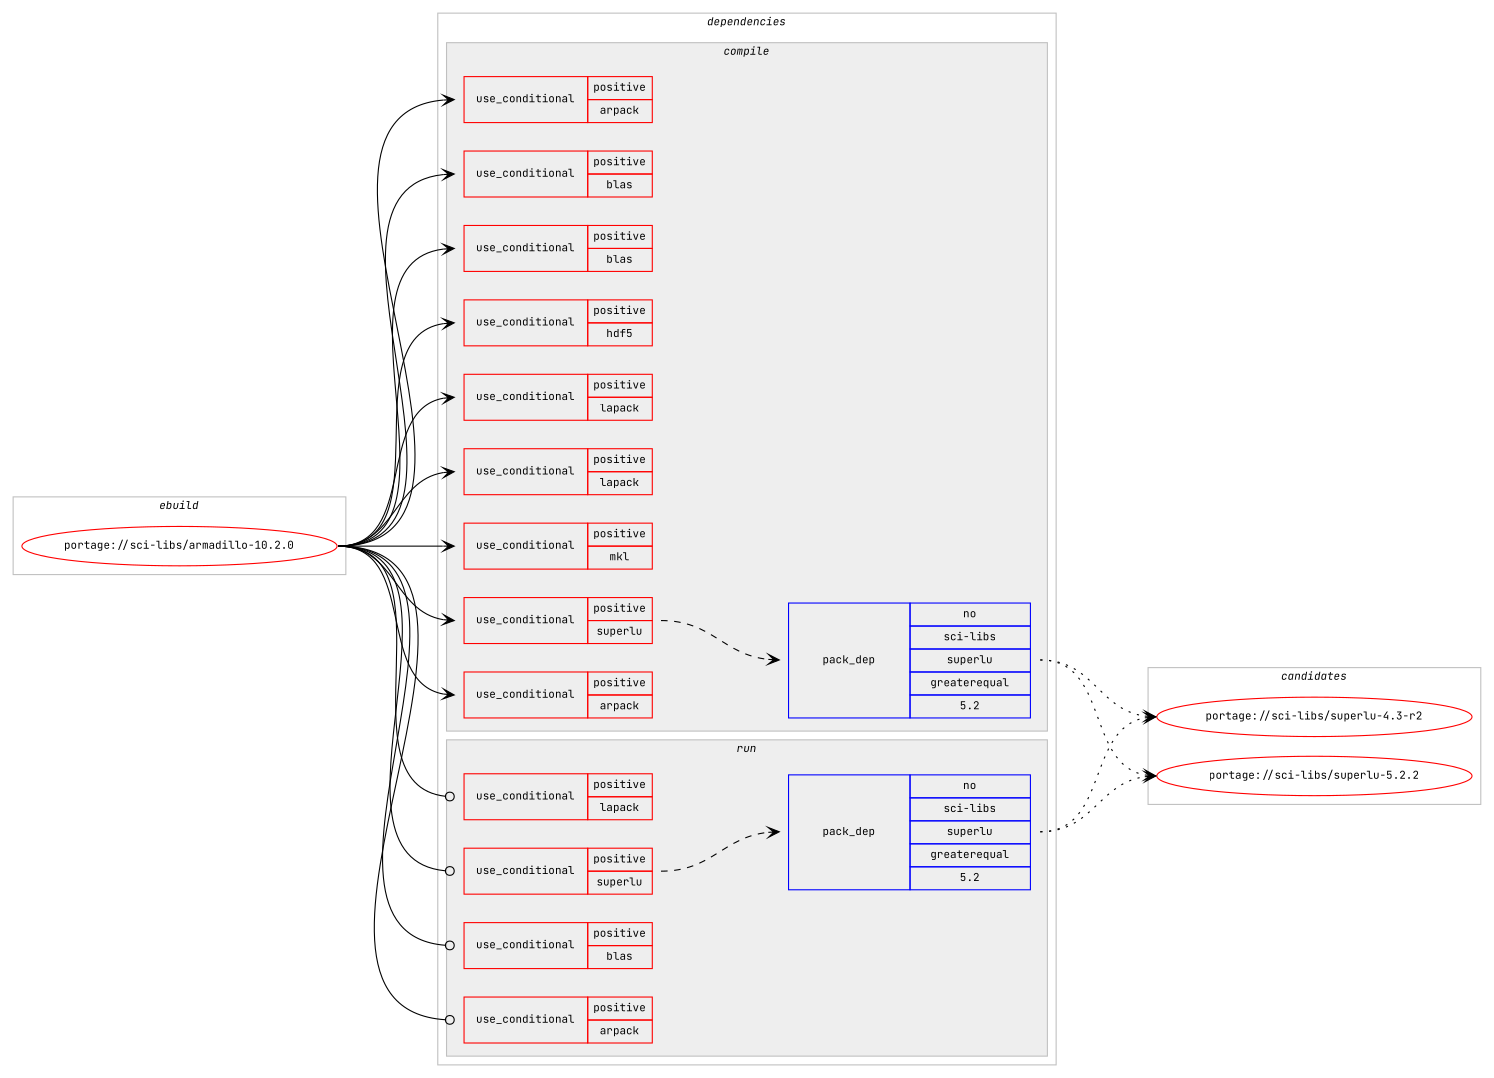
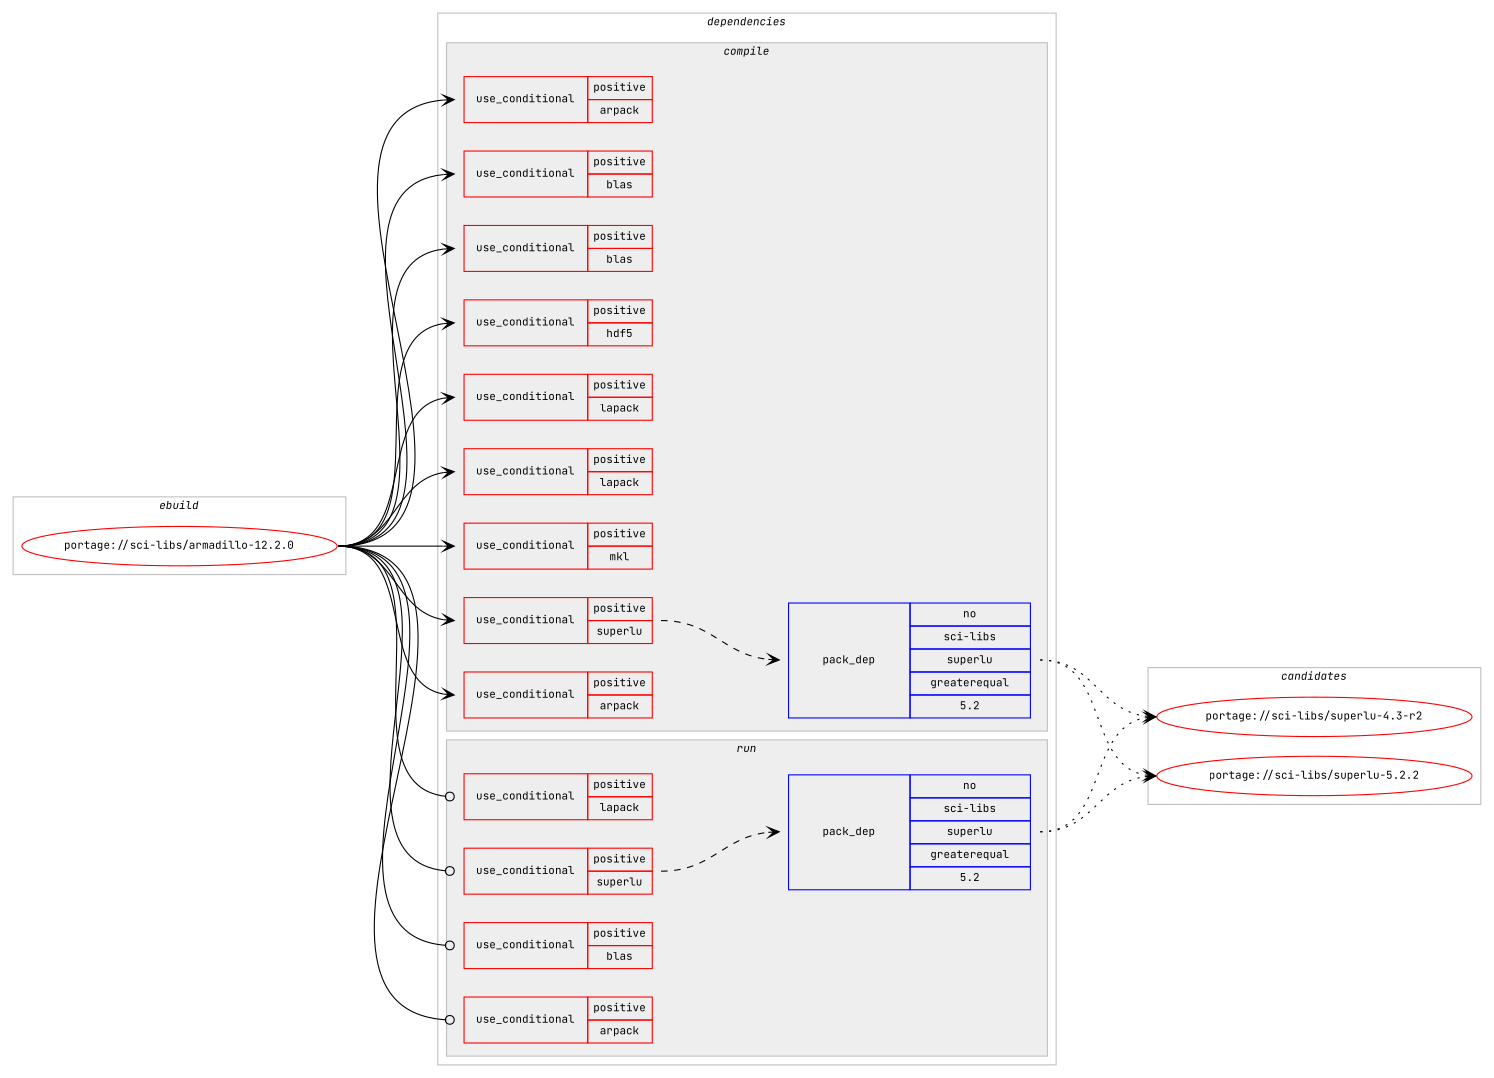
(179, 546) -> (179, 546)
